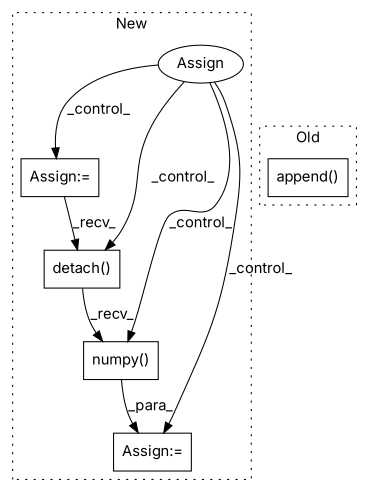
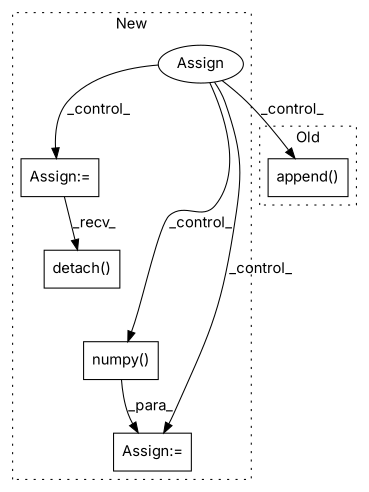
(140, 159) -> (258, 113)
(86, 312) -> none
